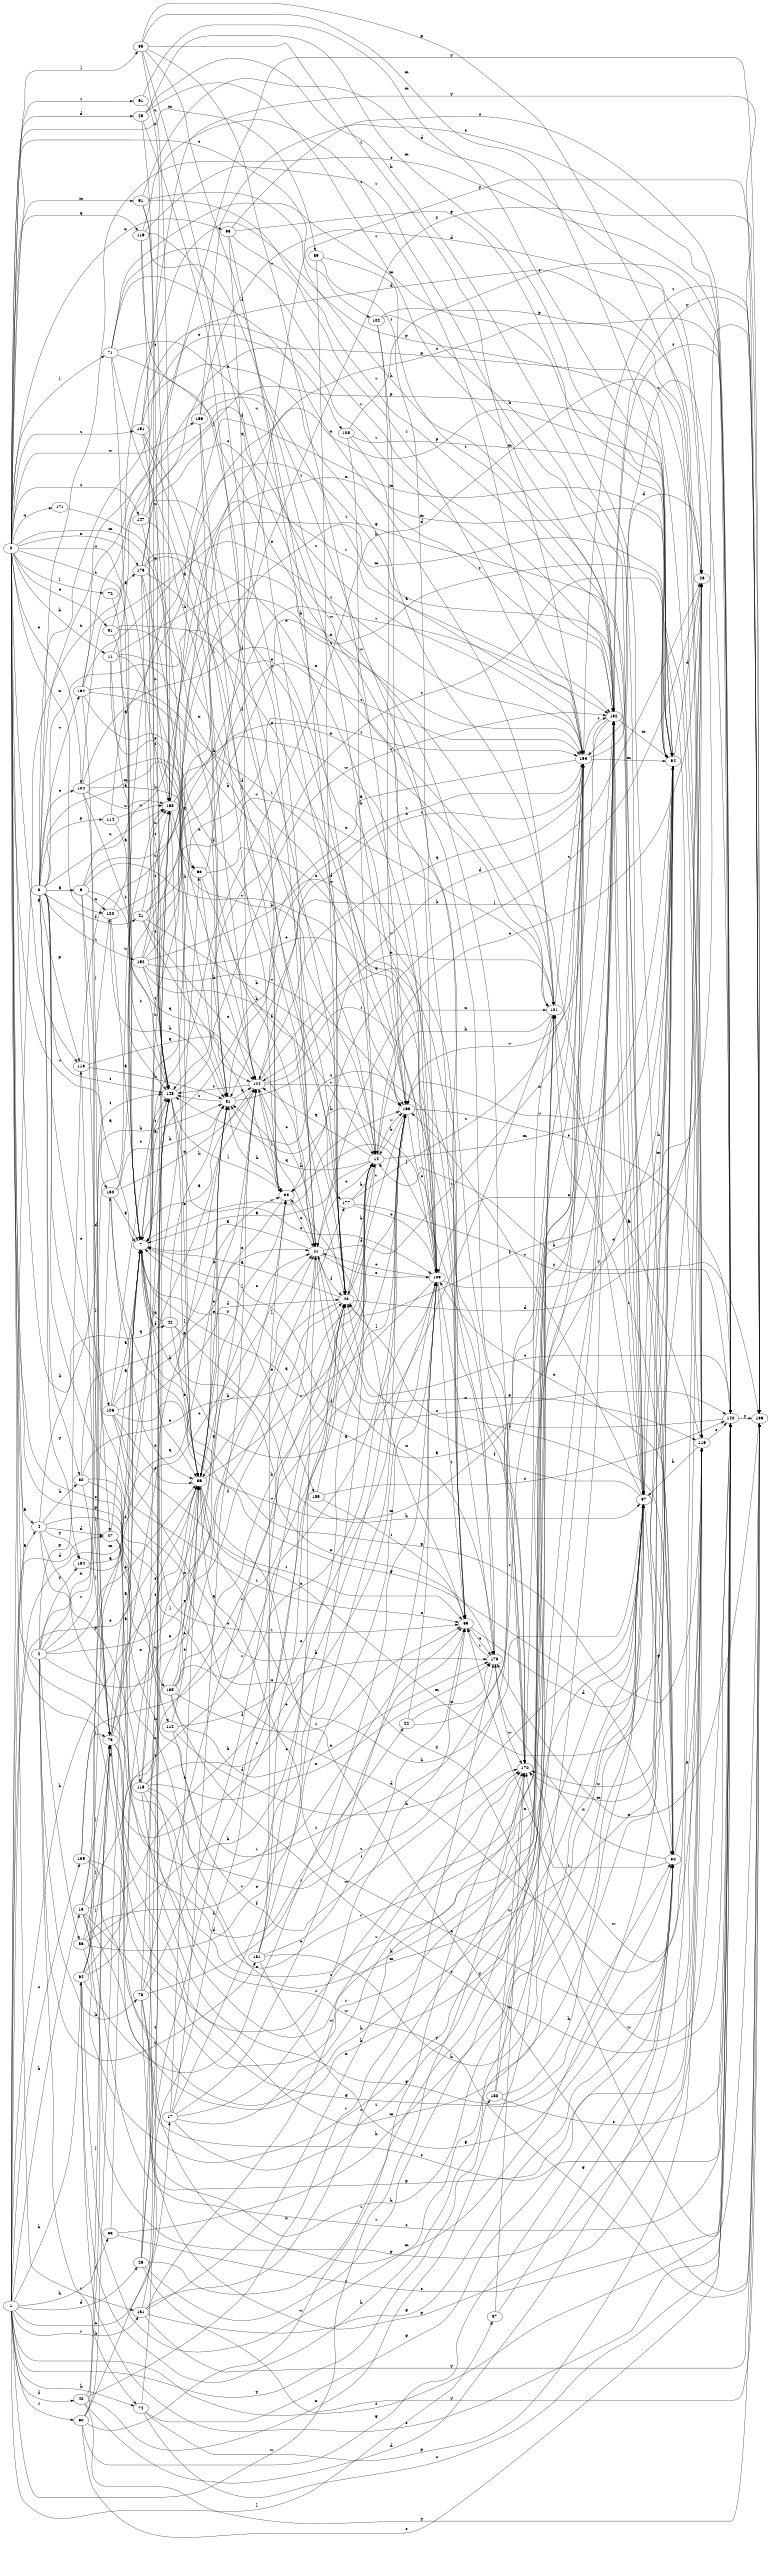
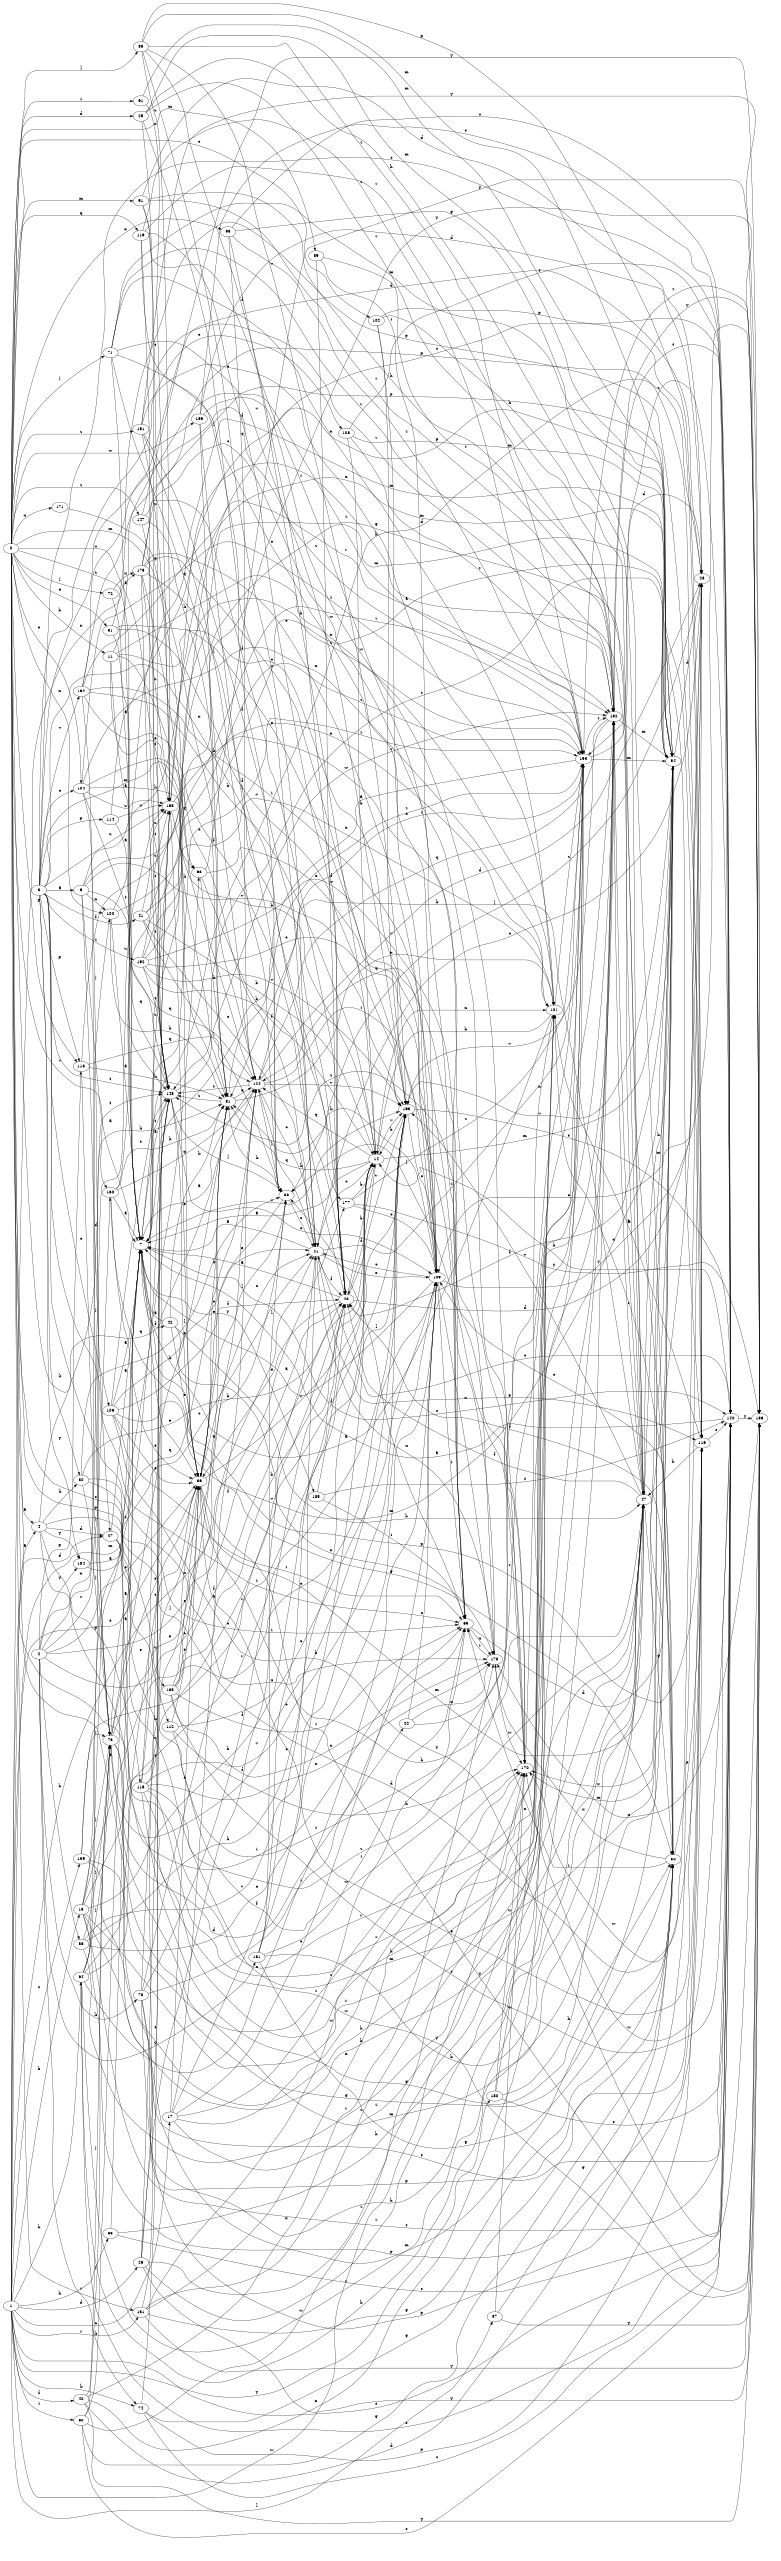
(81, 536) -> (119, 582)
(141, 1001) -> (141, 1001)
(644, 1500) -> (644, 1500)
(222, 1894) -> (205, 1609)
none -> (757, 1997)
